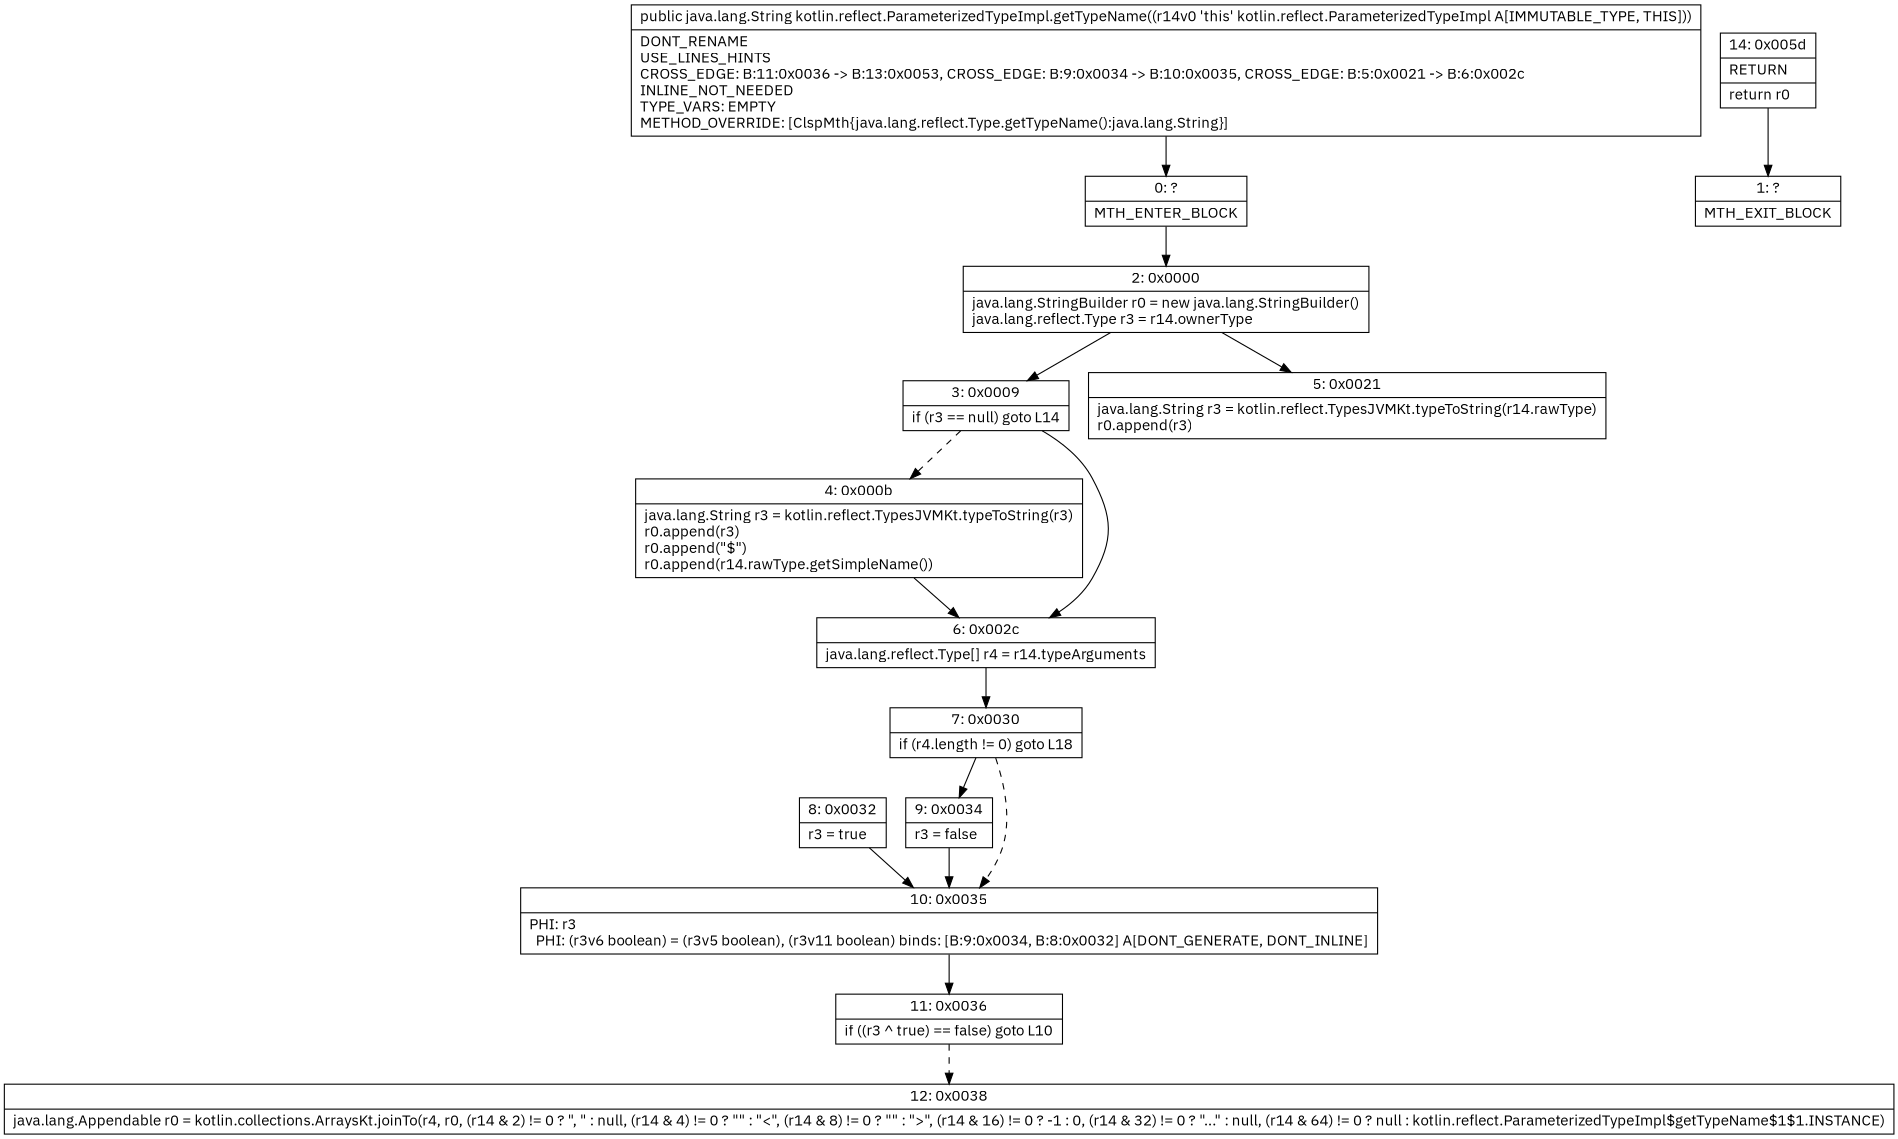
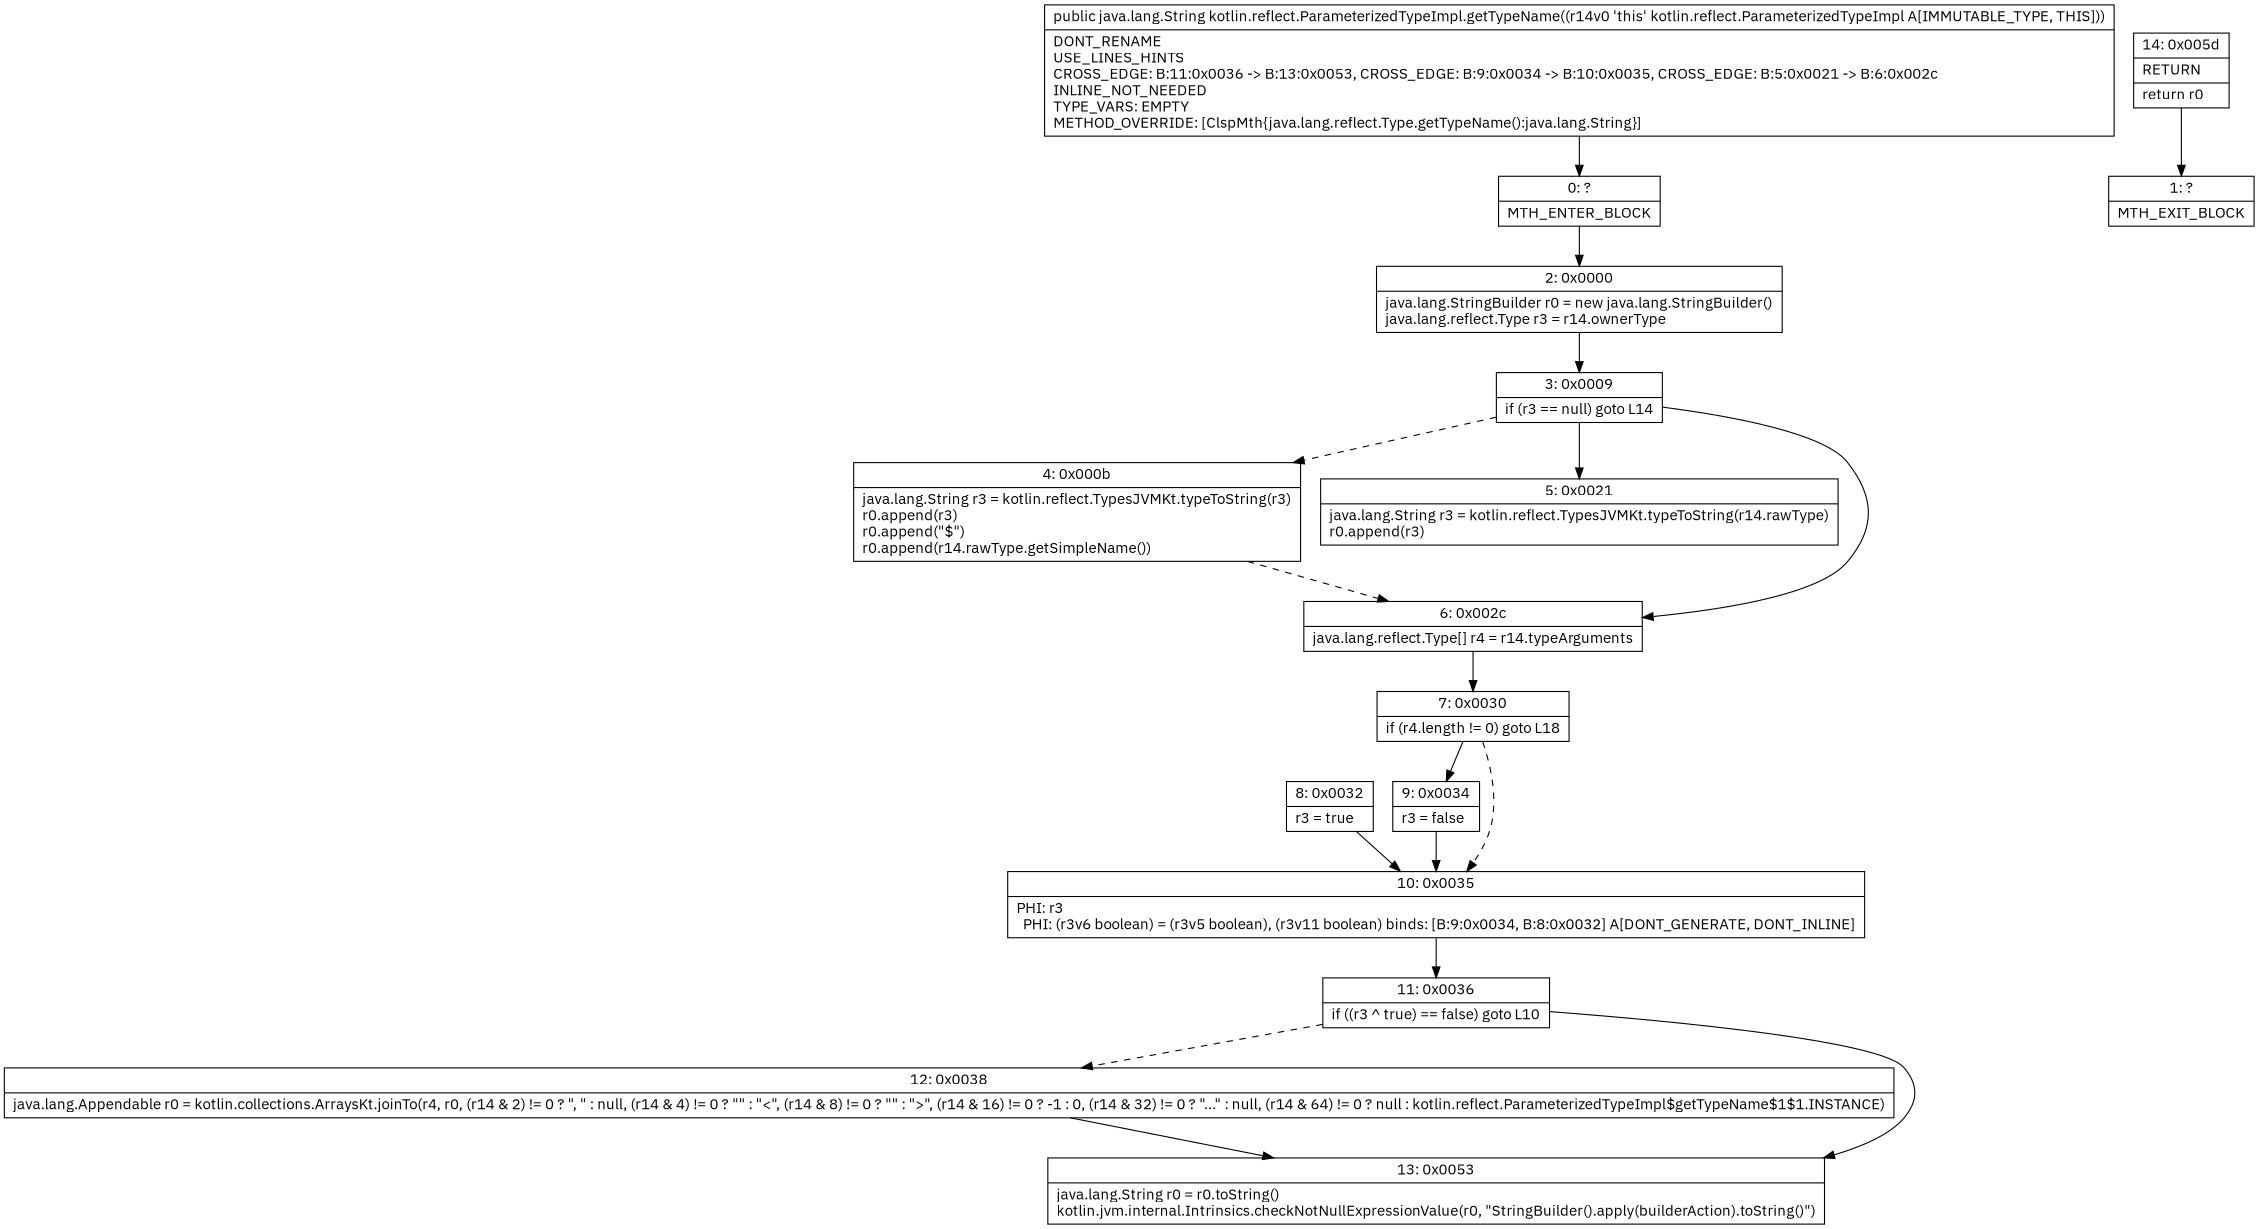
(1252, 350) -> (1579, 445)
(932, 594) -> (1313, 580)
none -> (1436, 1191)
